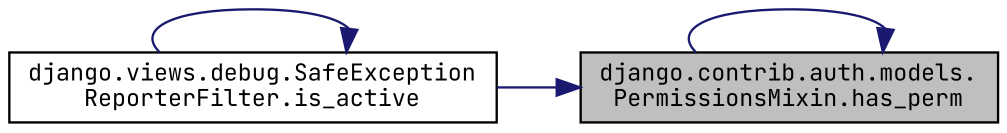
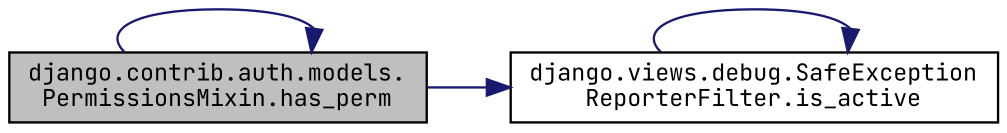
(527, 87) -> (457, 87)
